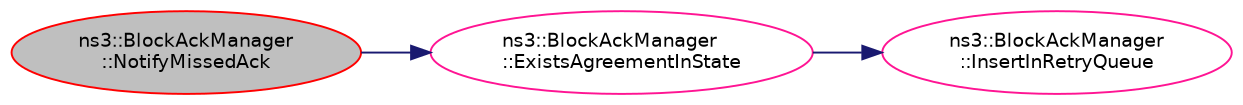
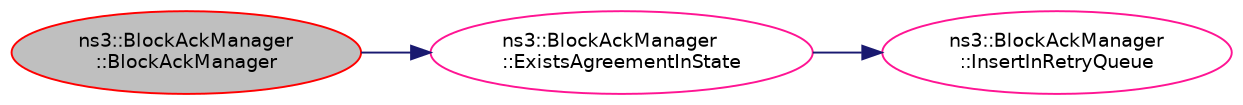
(186, 53) -> (186, 53)
